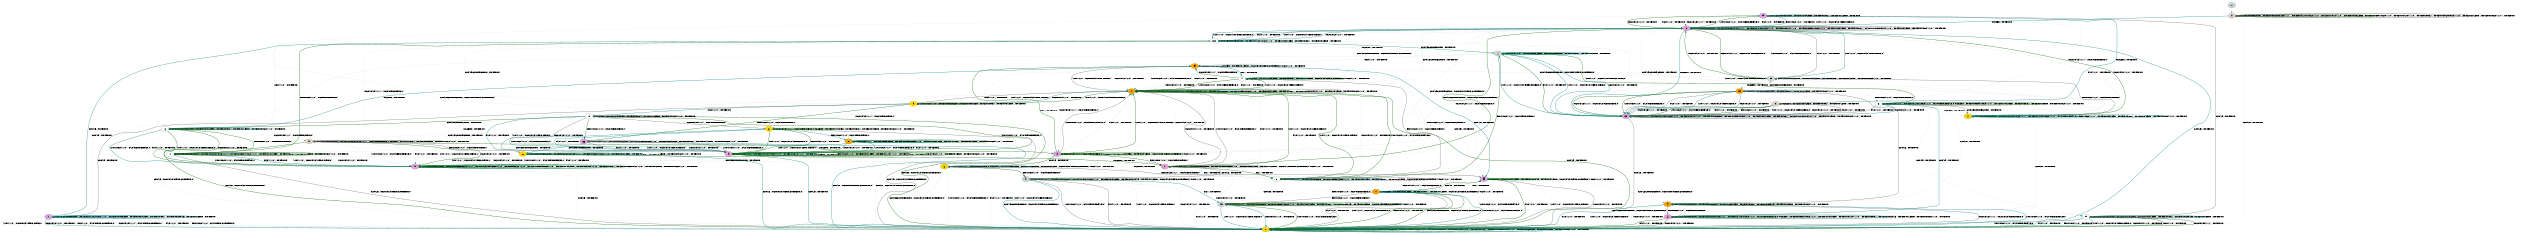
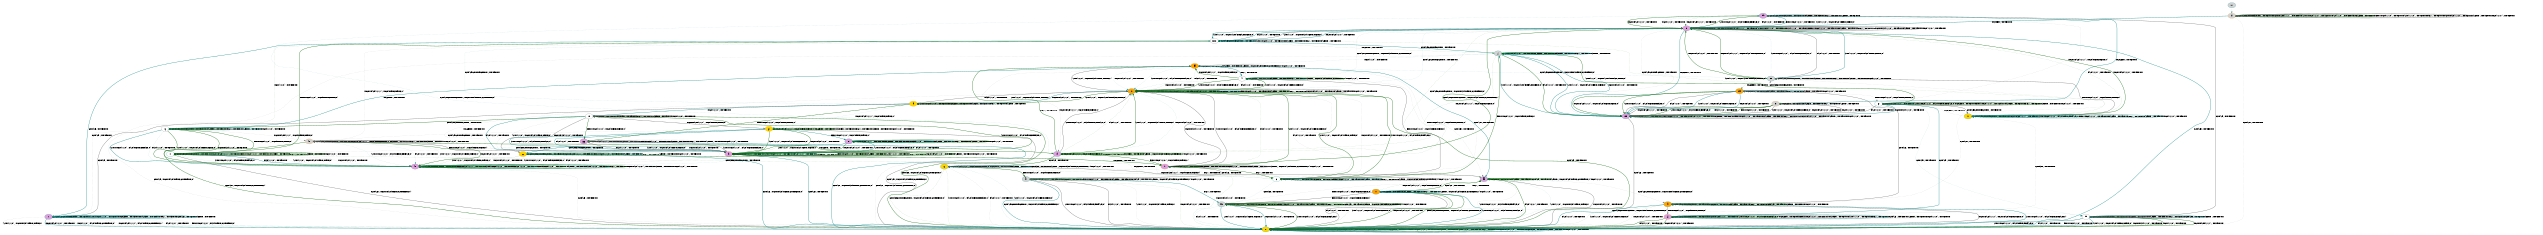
(849, 141) -> (849, 141)
